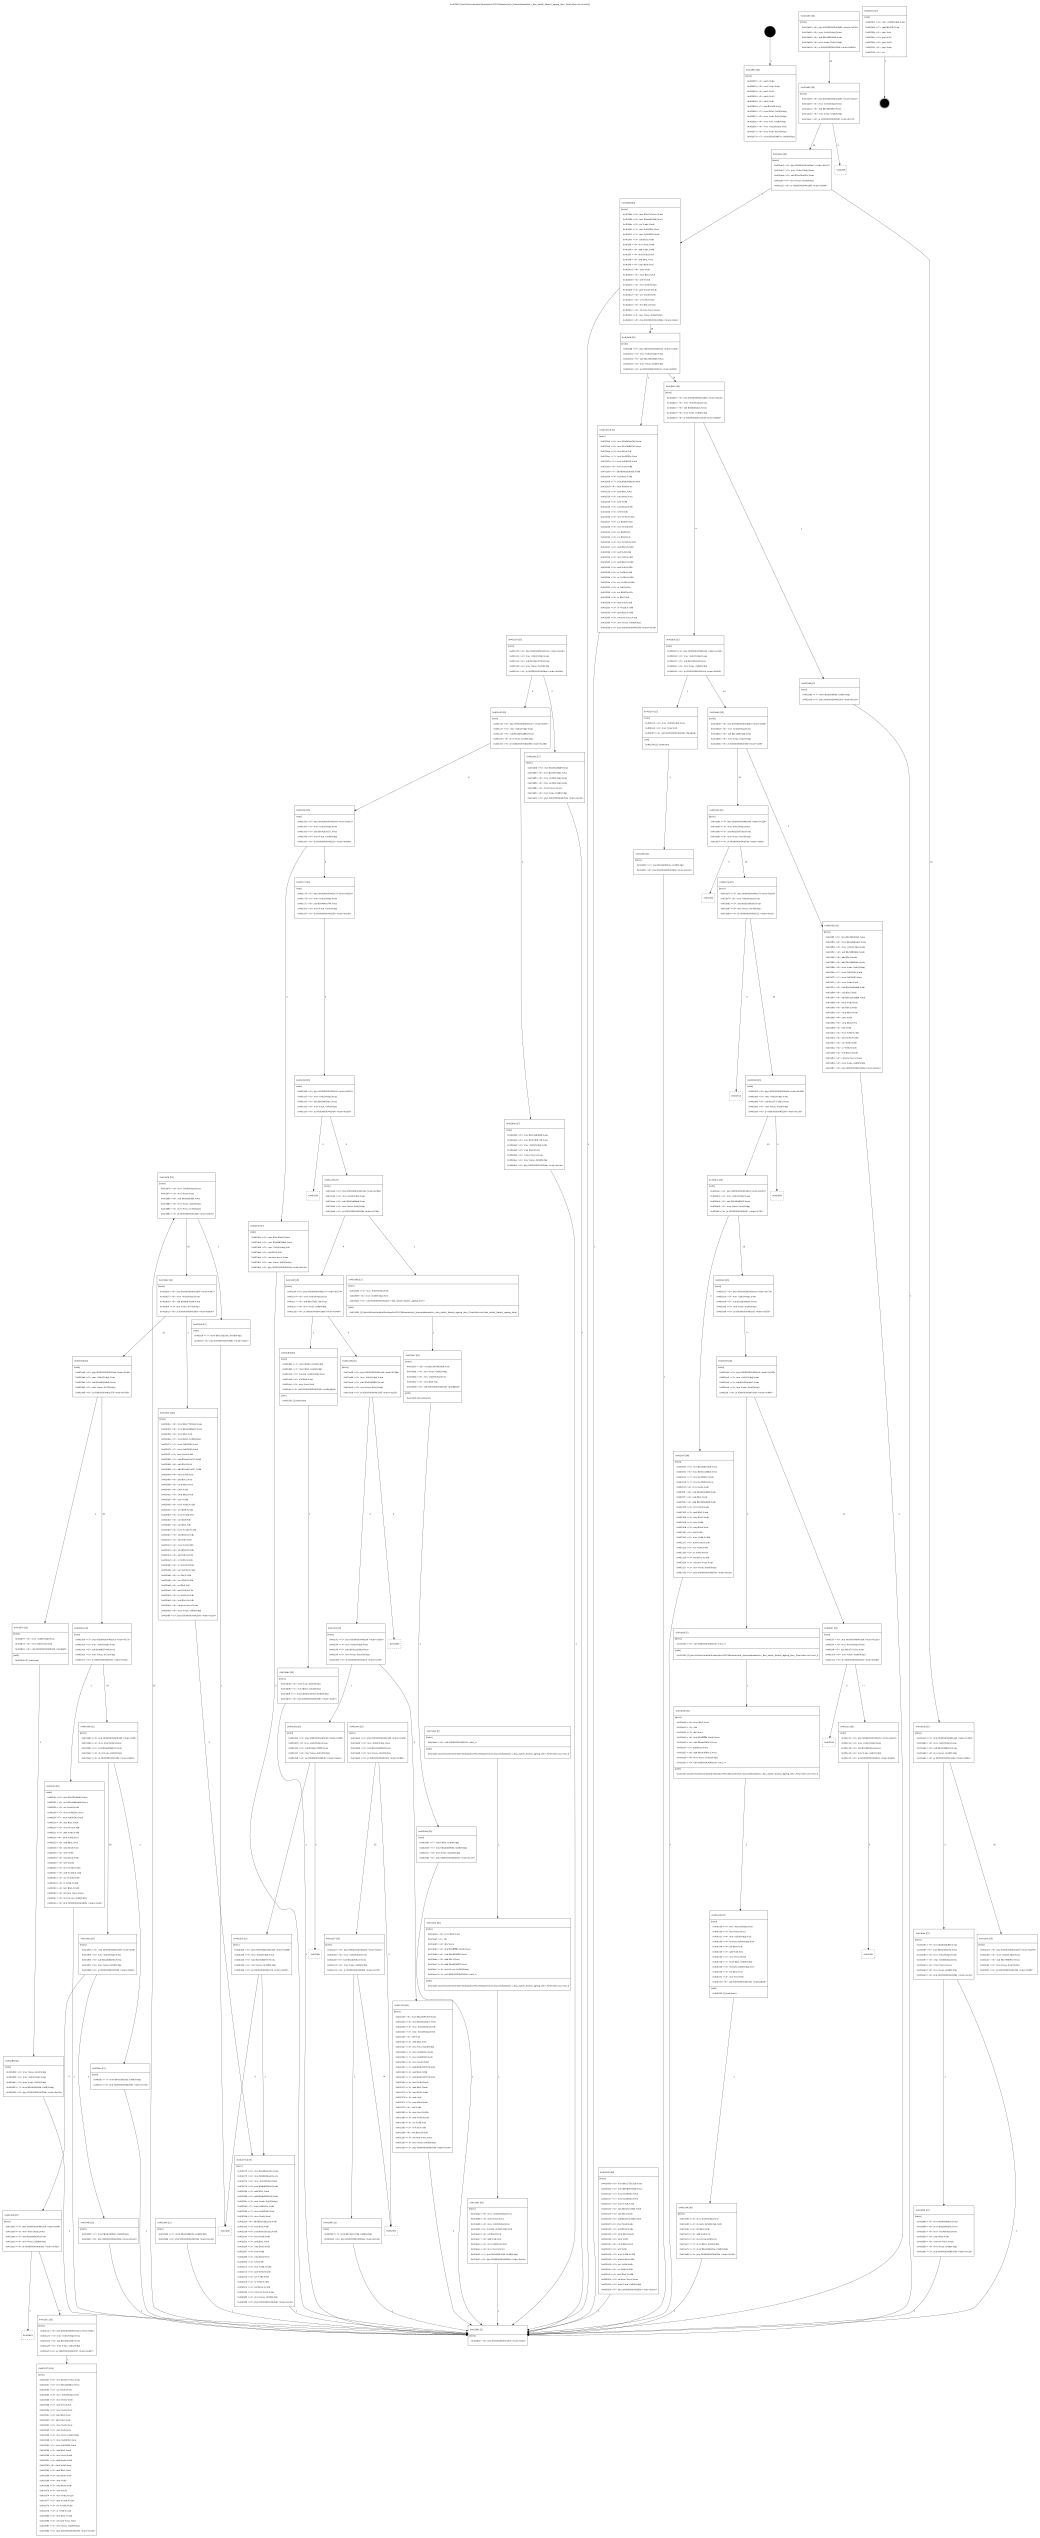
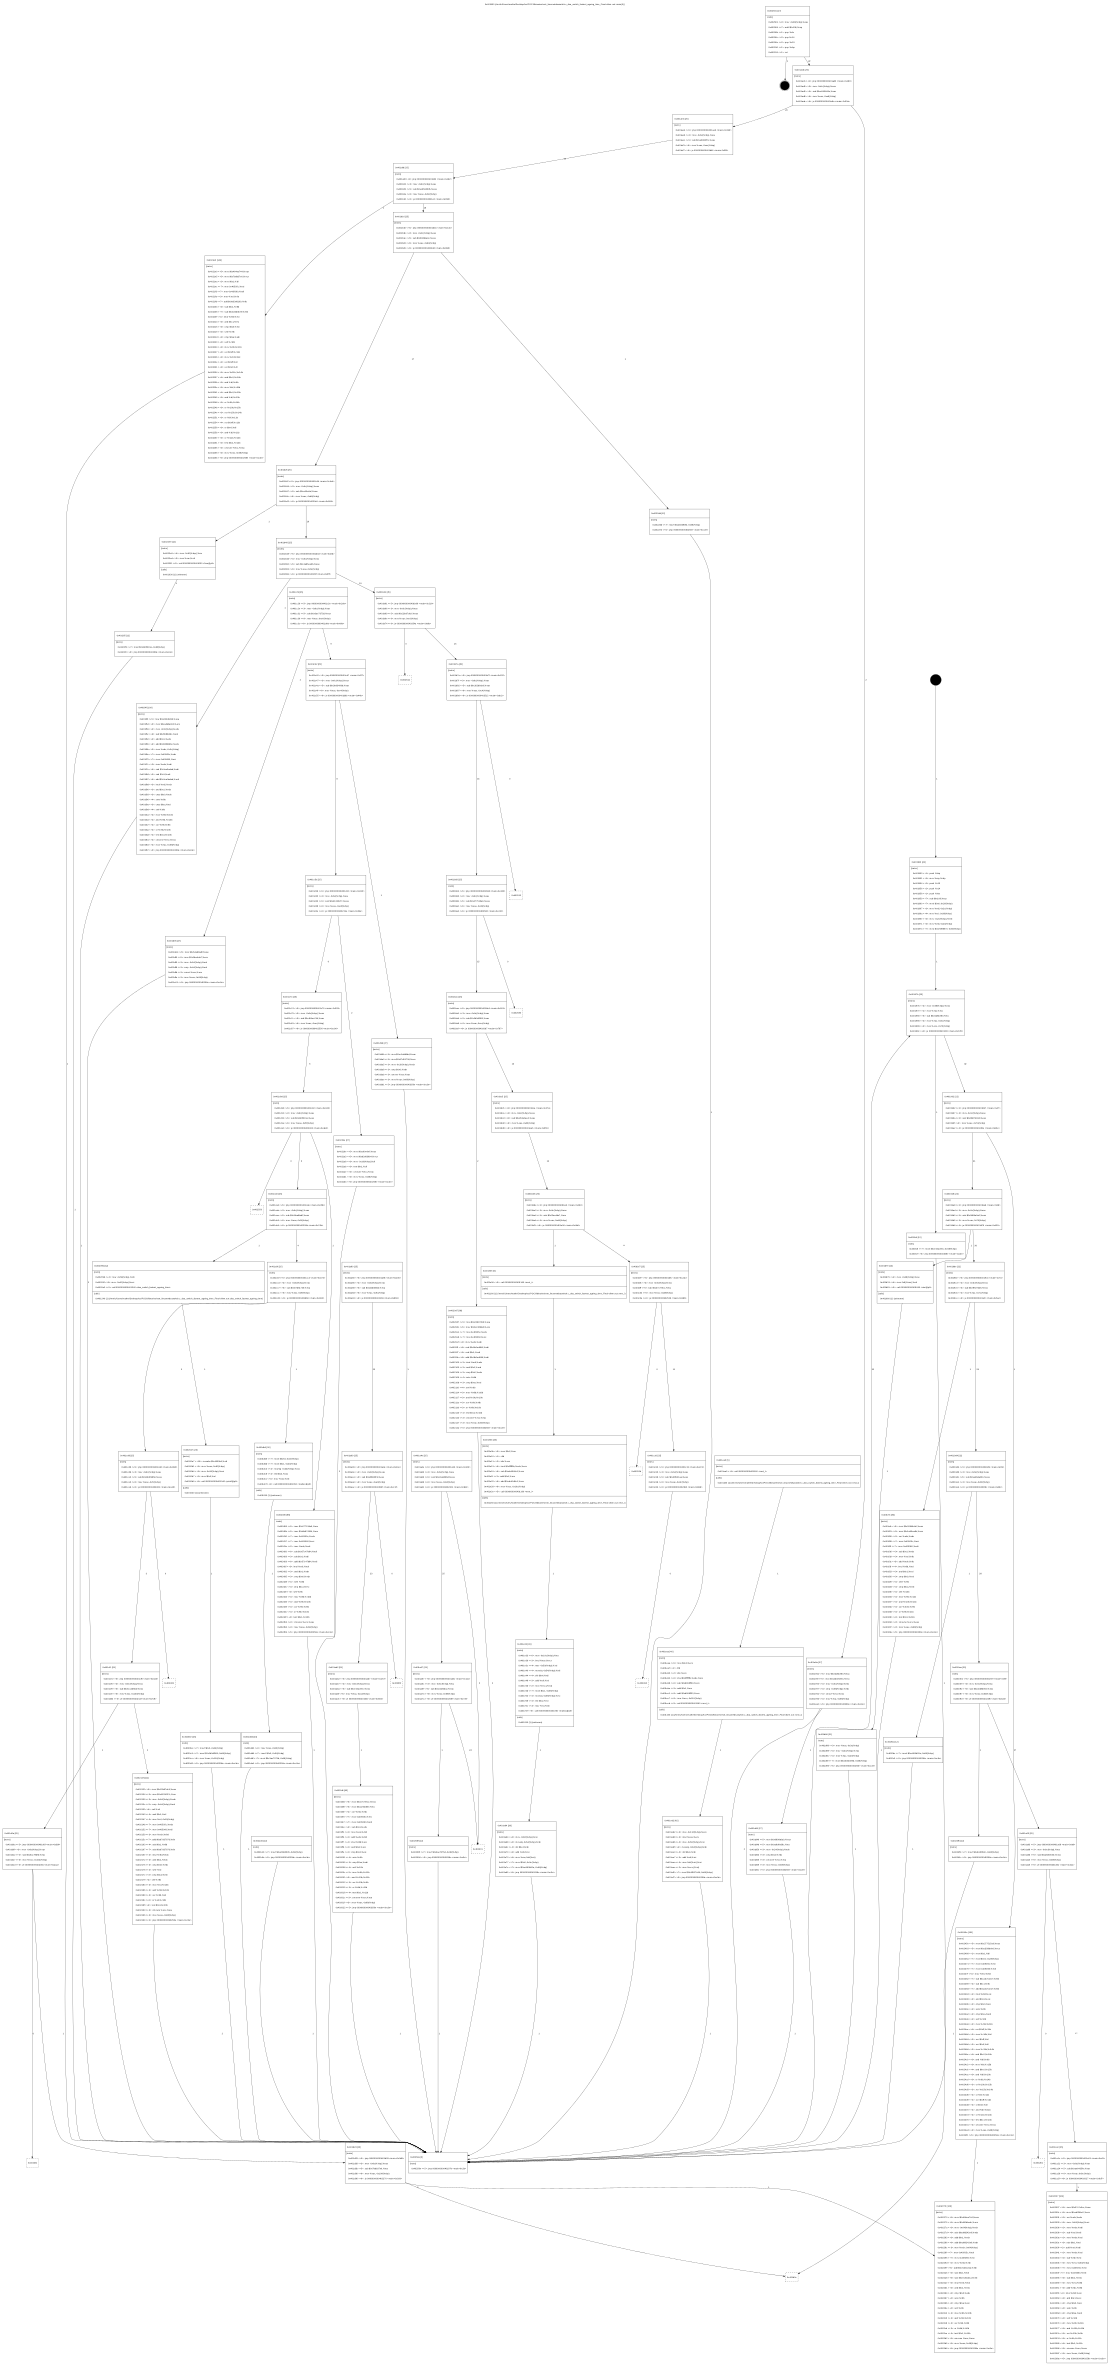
(650, 328) -> (564, 159)
(930, 930) -> (806, 61)
none -> (936, 961)
none -> (330, 1320)
(385, 2327) -> none
